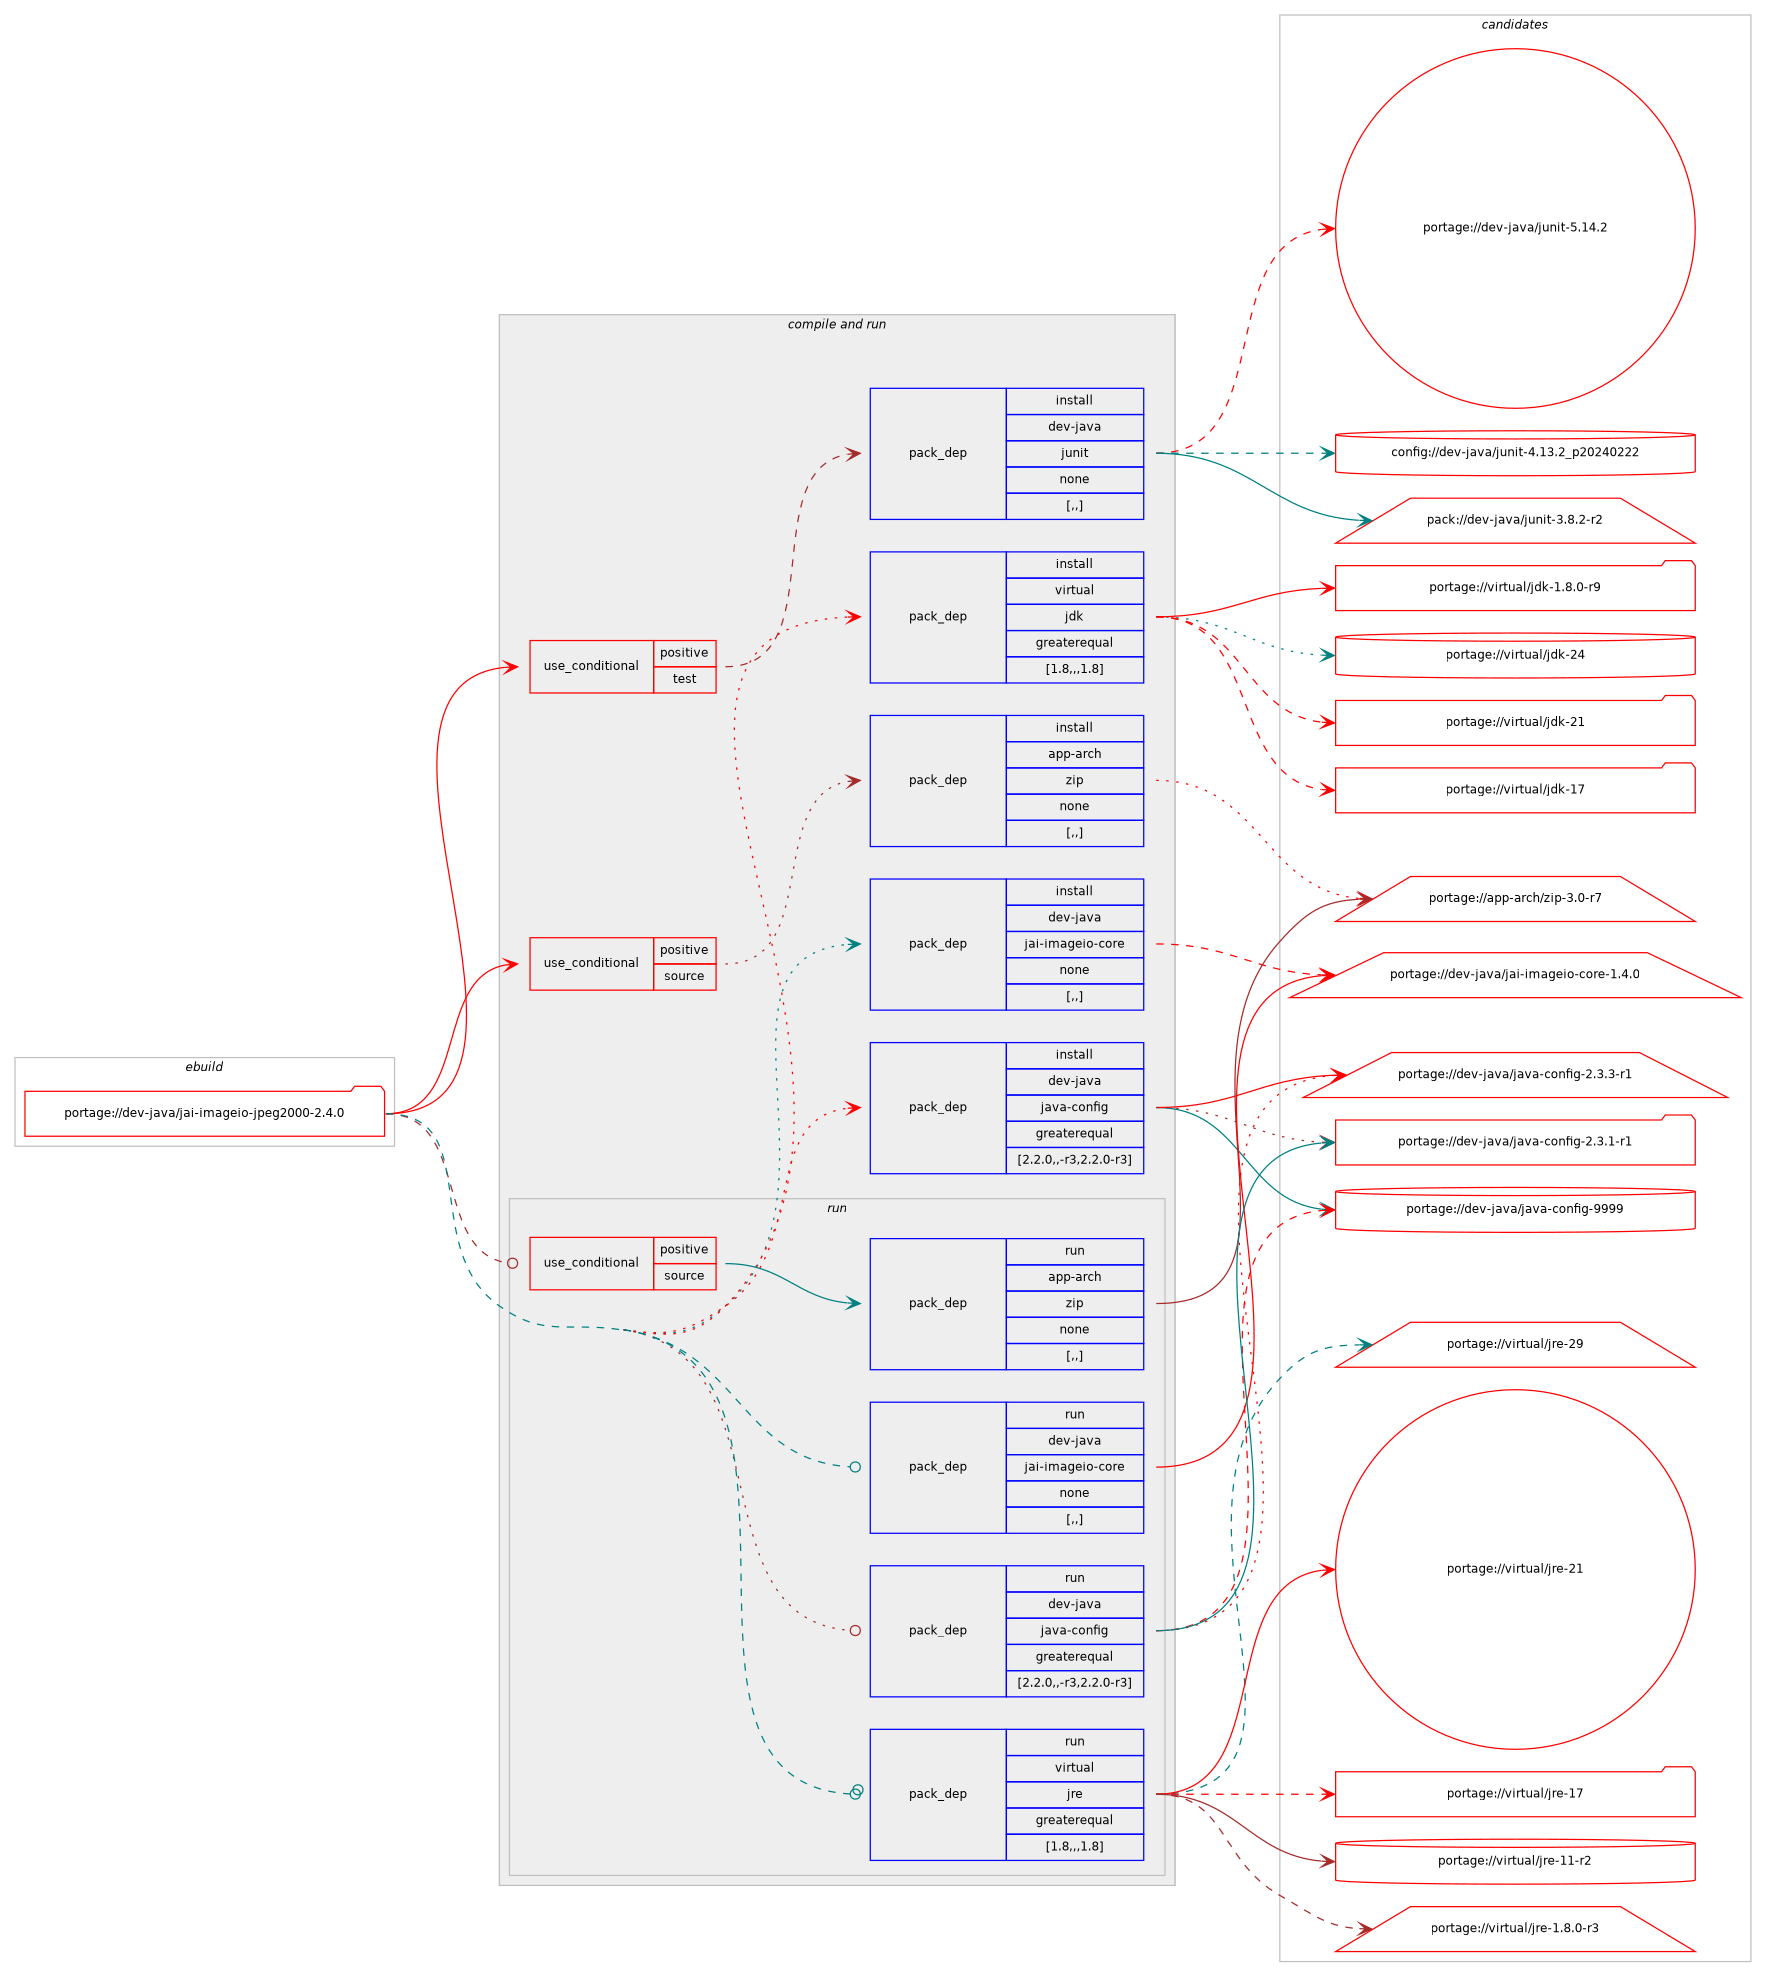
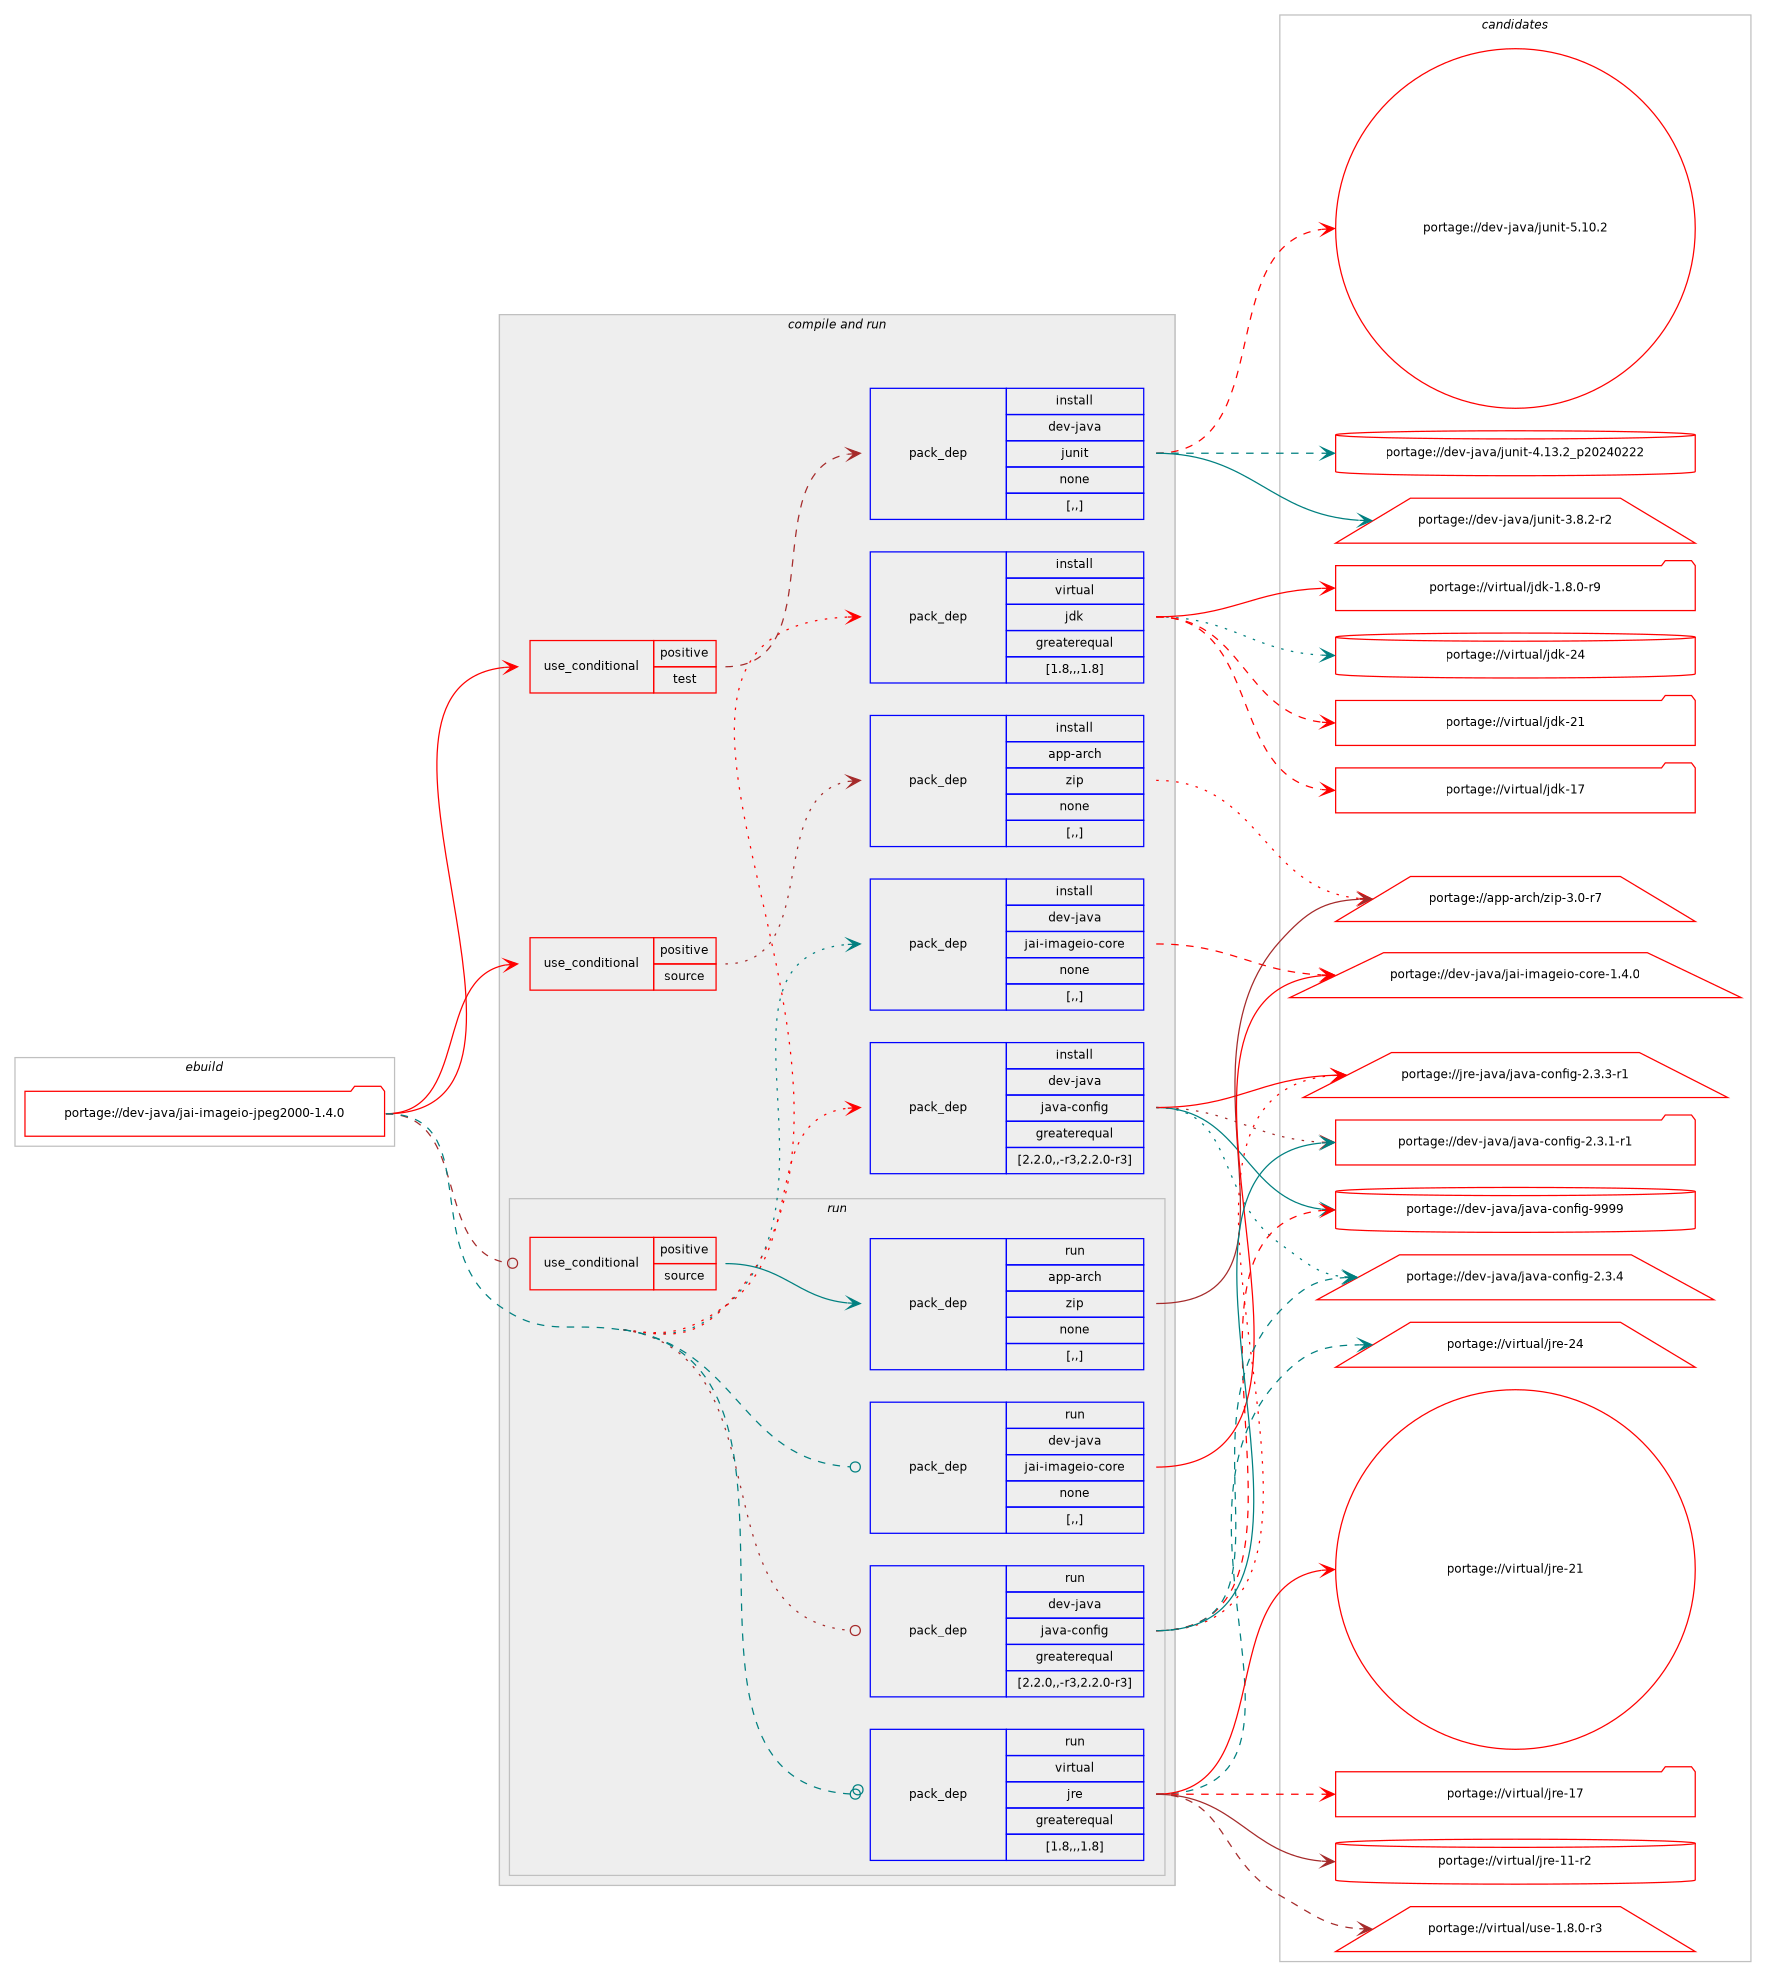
(1515, 228) -> (1515, 228)
(1515, 453) -> (1515, 453)
(1515, 521) -> (1515, 521)
(1515, 1075) -> (1515, 1075)
(205, 1114) -> (205, 1114)
none -> (1515, 1277)
(1515, 1345) -> (1515, 1345)
(1515, 1929) -> (1515, 1929)
